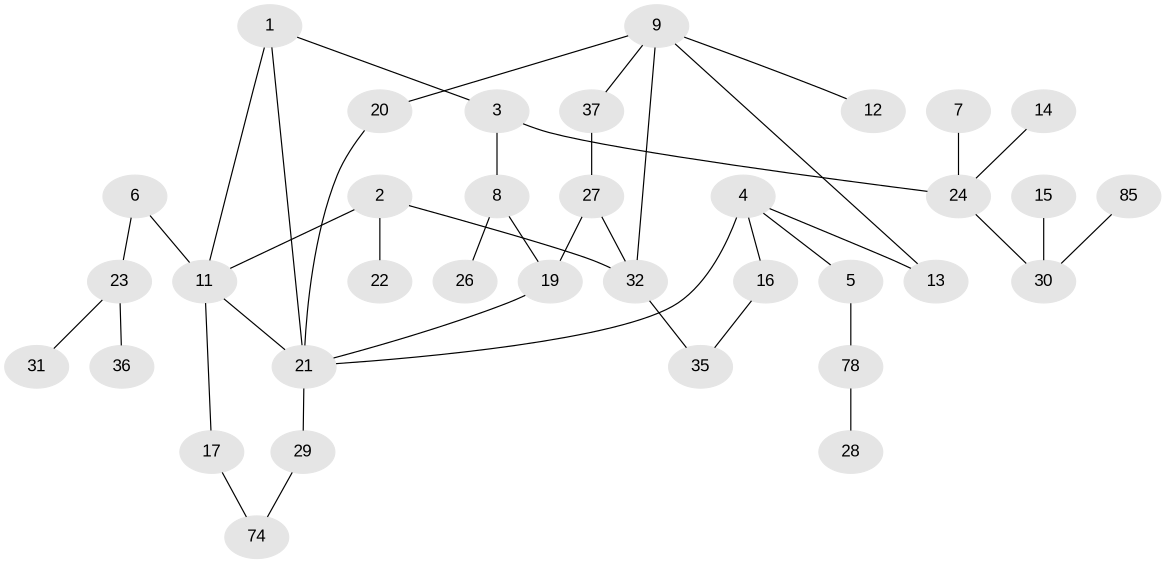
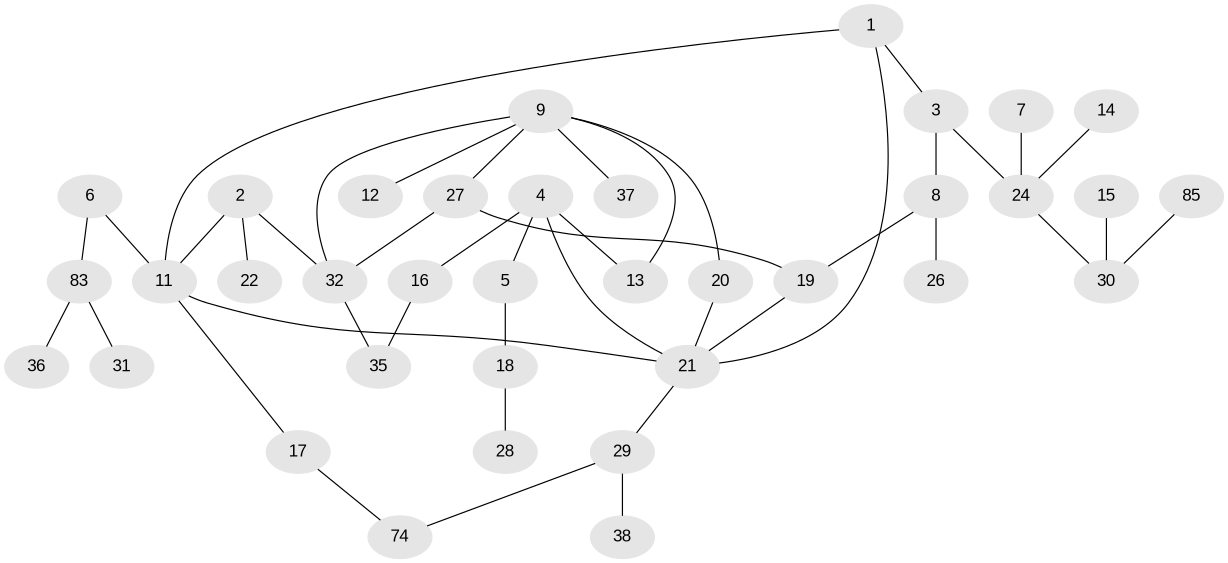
(592, 154) -> (498, 154)
(120, 282) -> (79, 282)
(851, 367) -> (505, 367)
none -> (622, 537)
